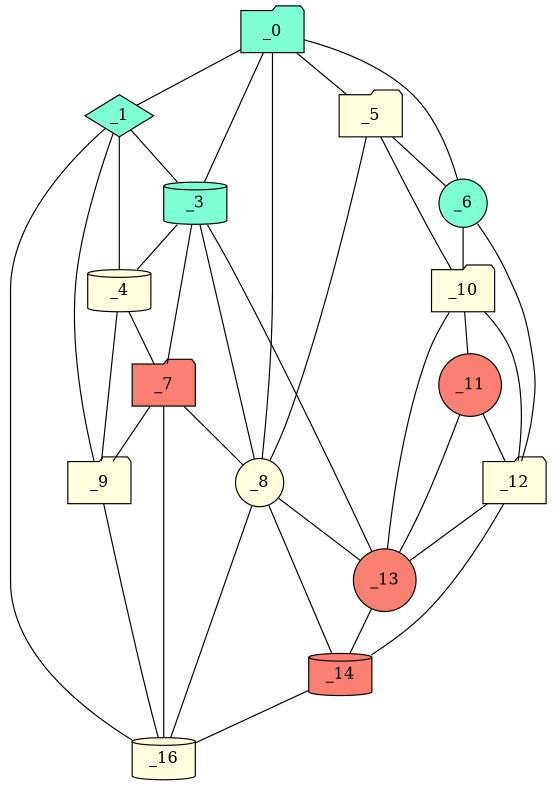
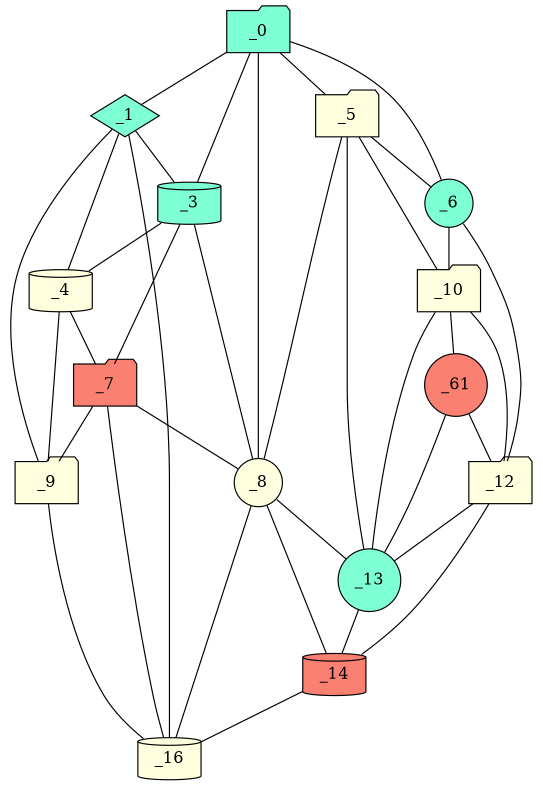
(288, 378) -> (347, 344)
(470, 385) -> (456, 385)
(385, 580) -> (369, 580)
